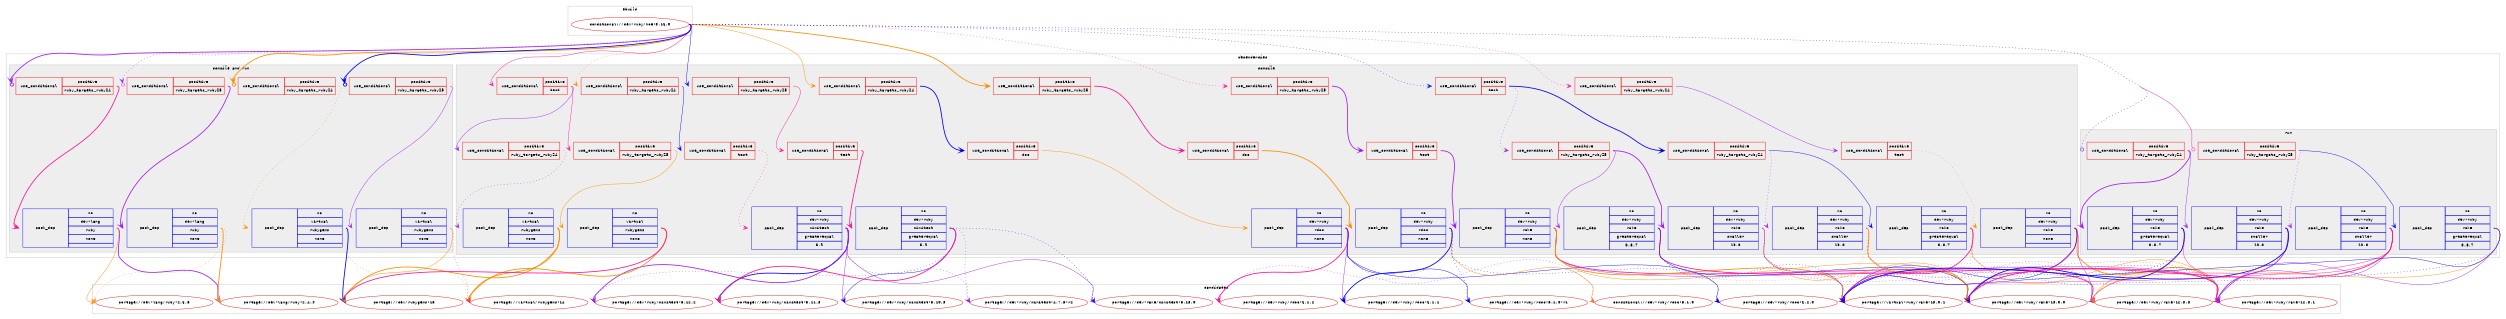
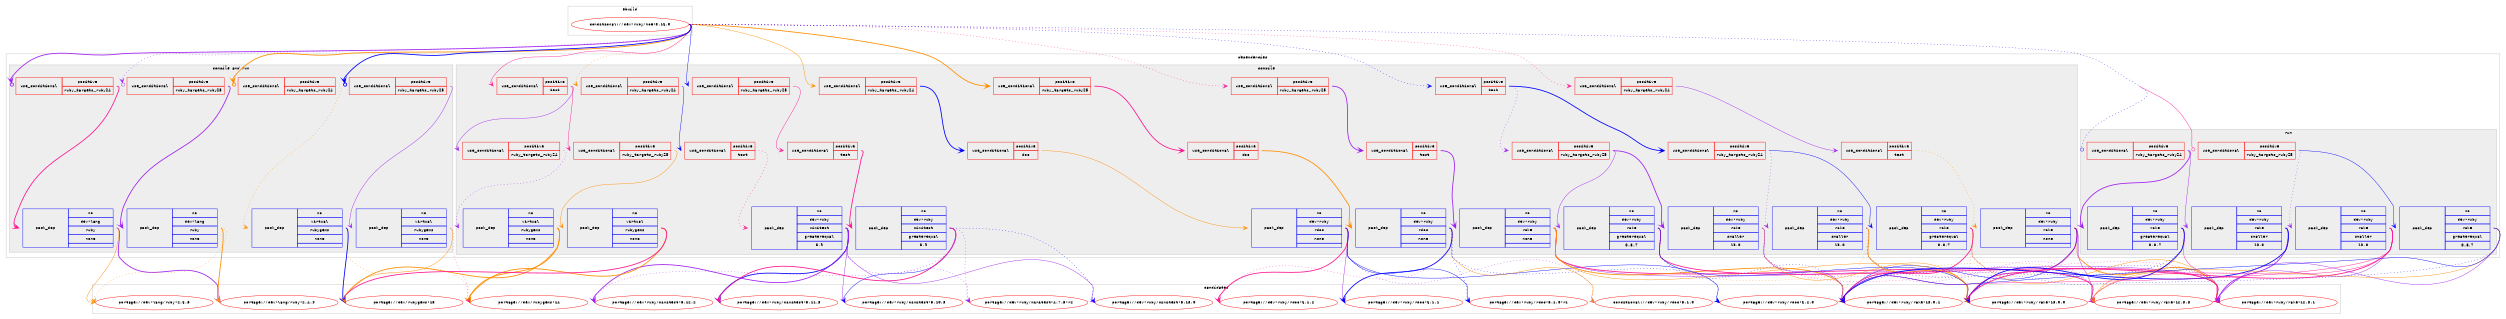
(529, 303) -> (529, 303)
(1154, 303) -> (1154, 303)
(1904, 303) -> (1904, 303)
